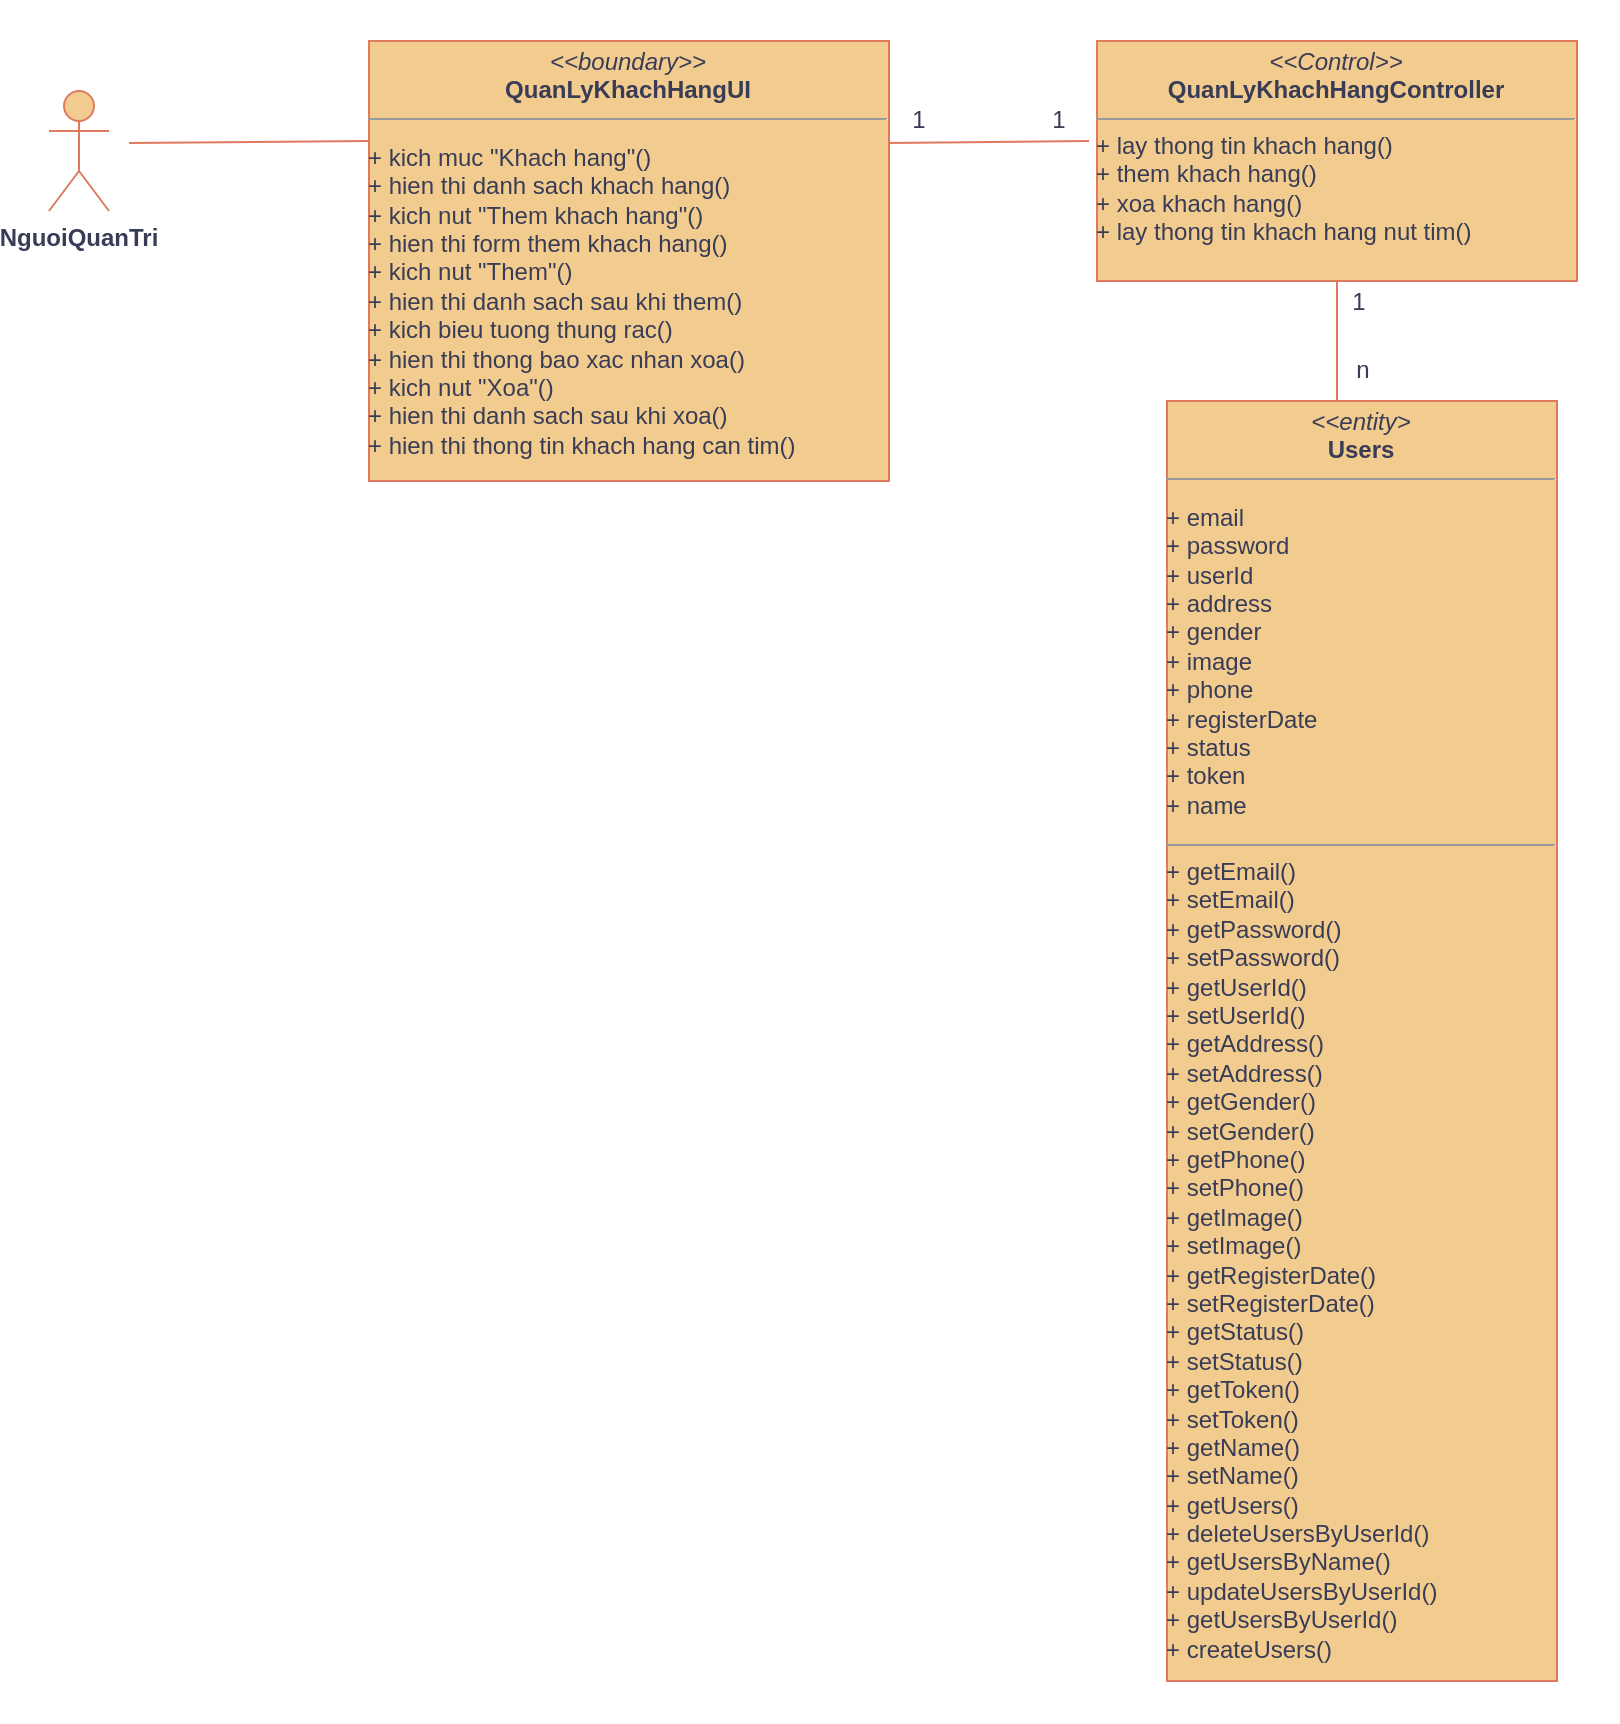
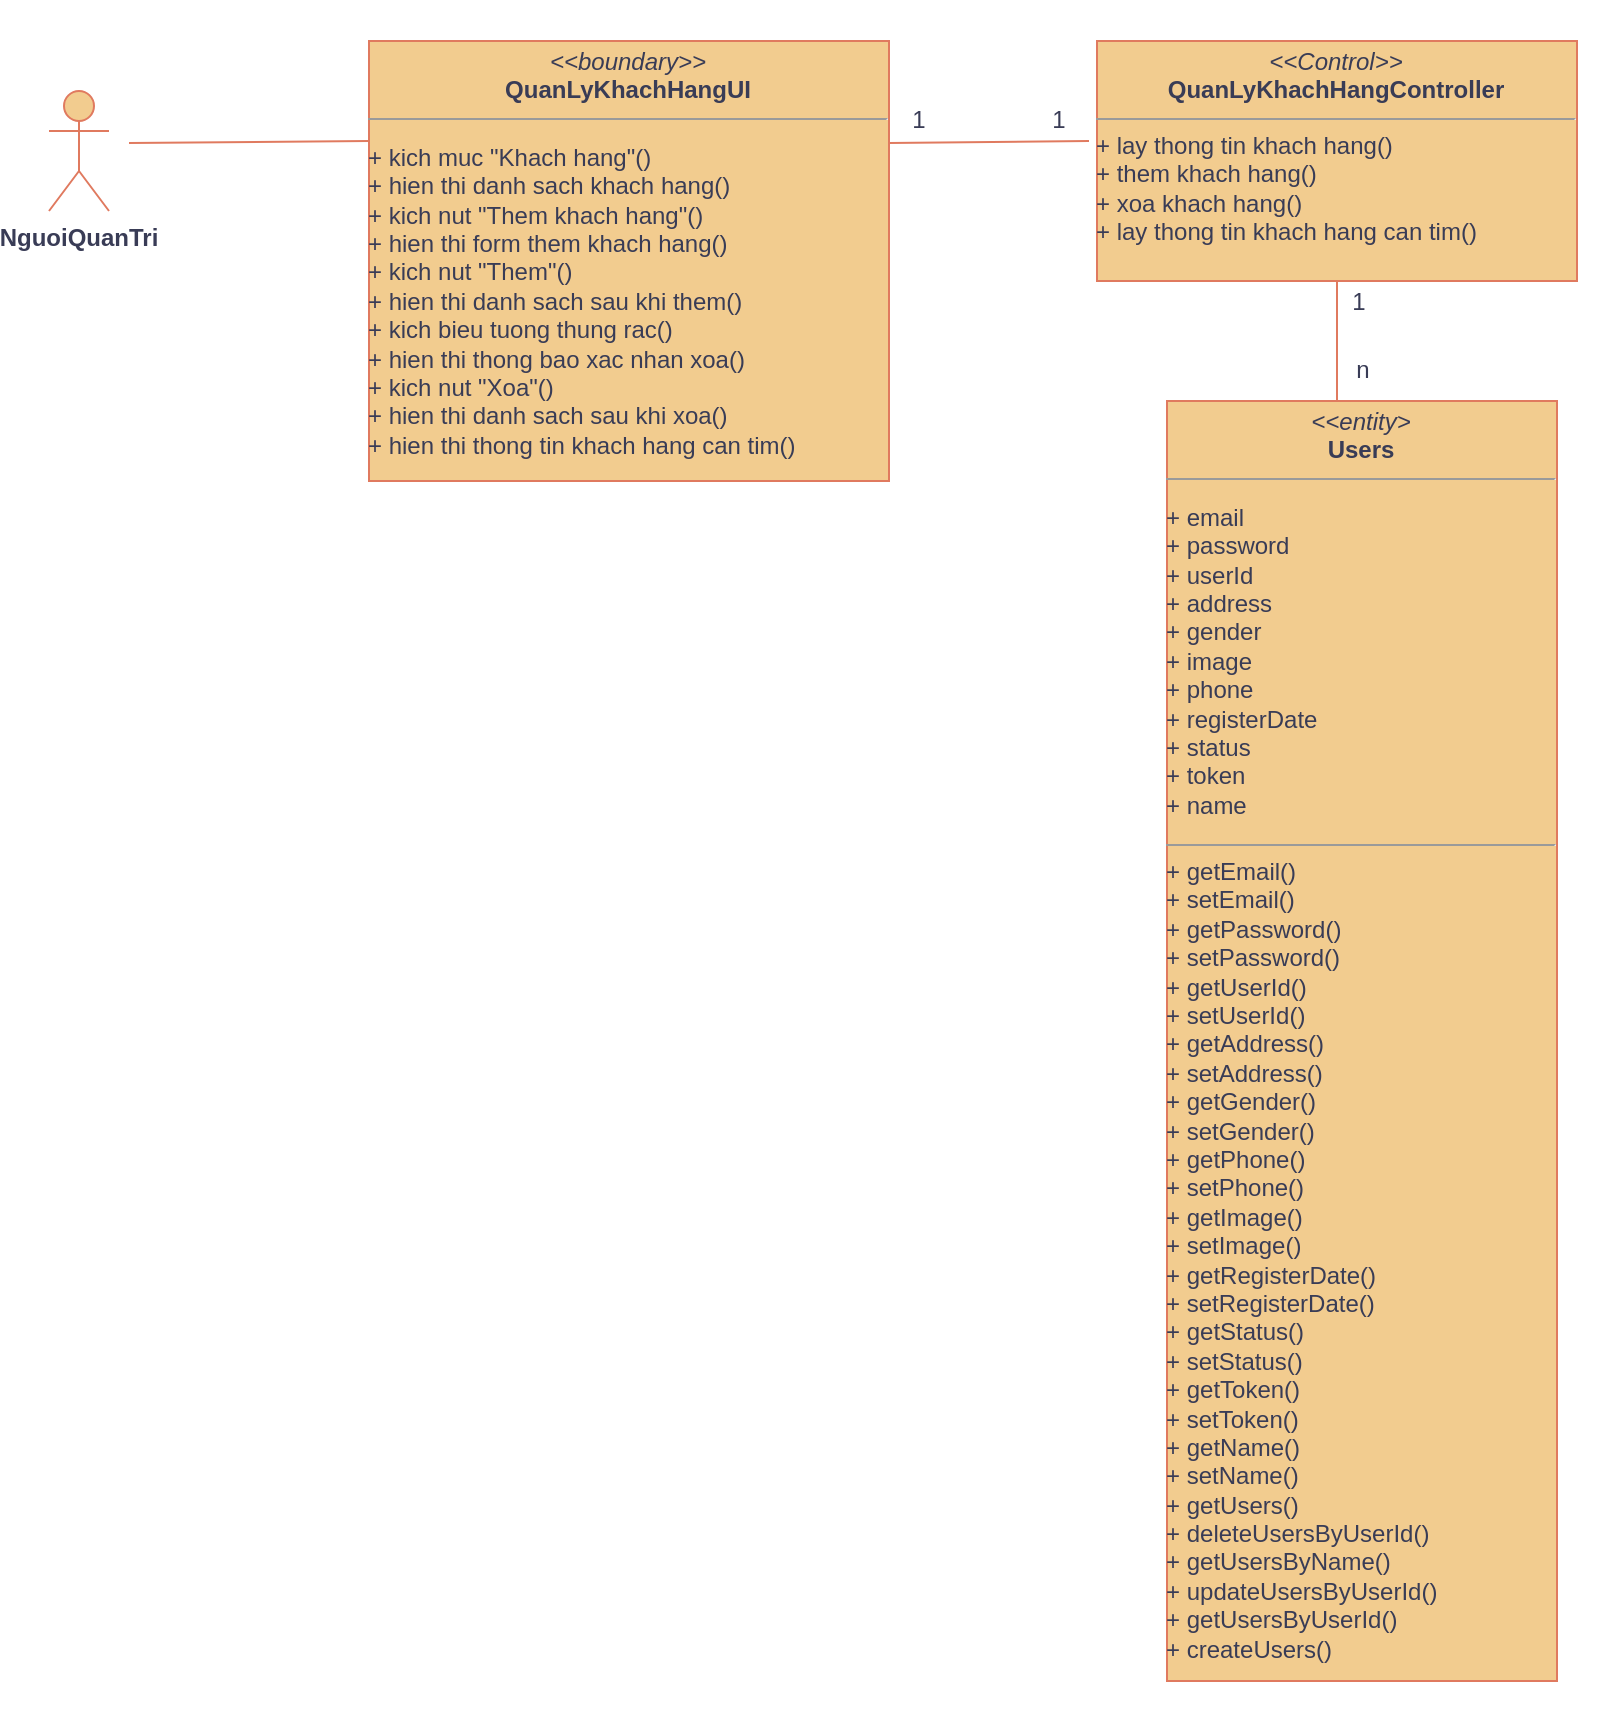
(1308, 127) -> (1308, 127)
